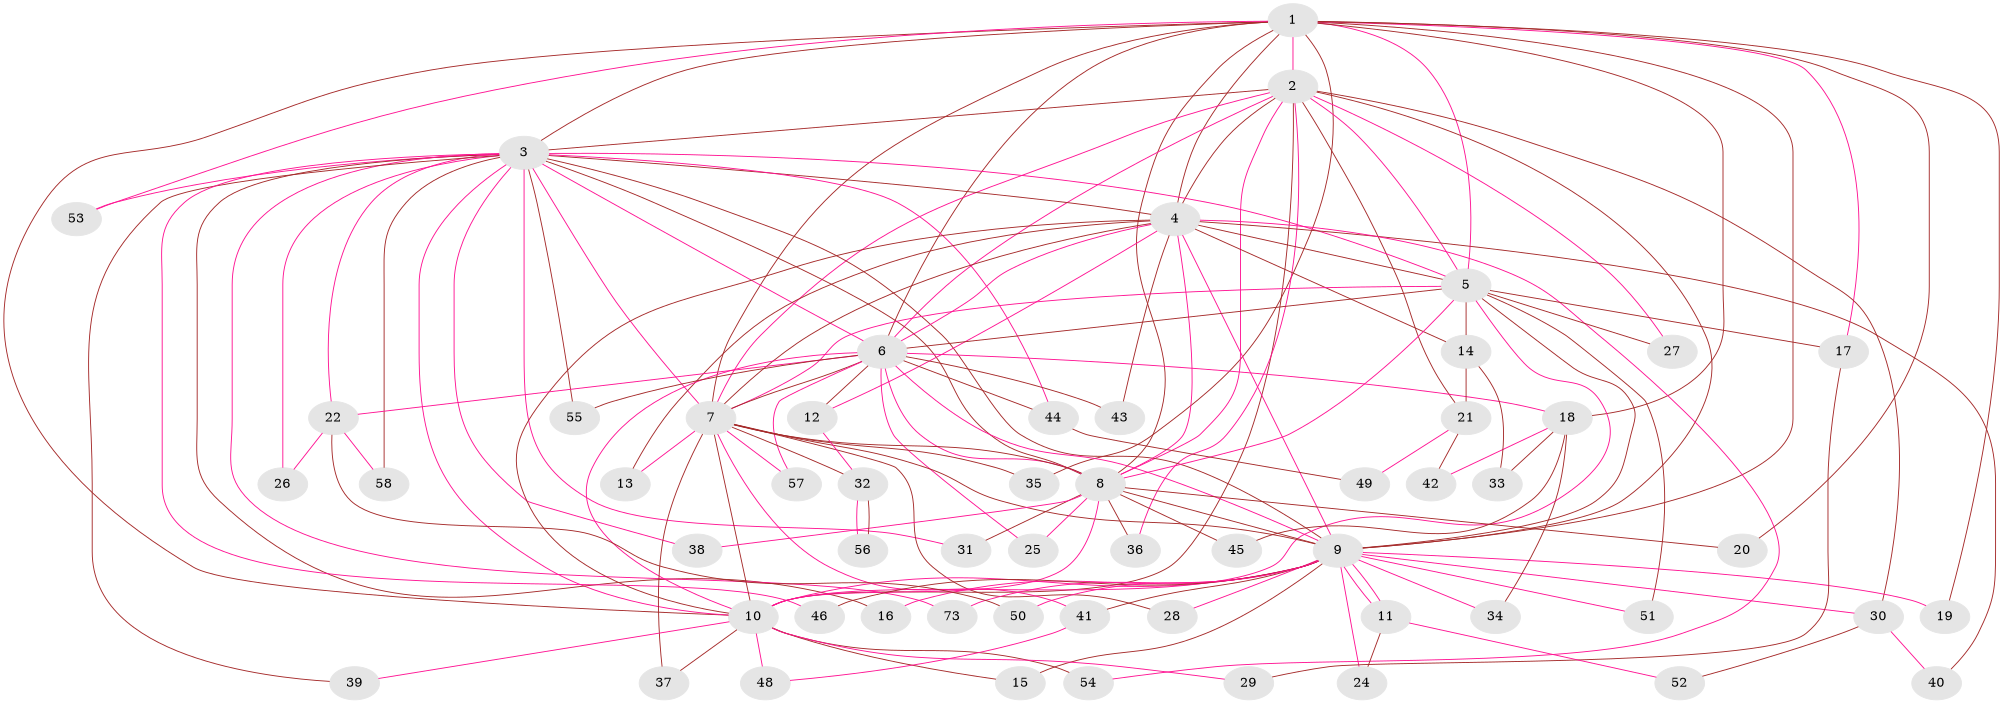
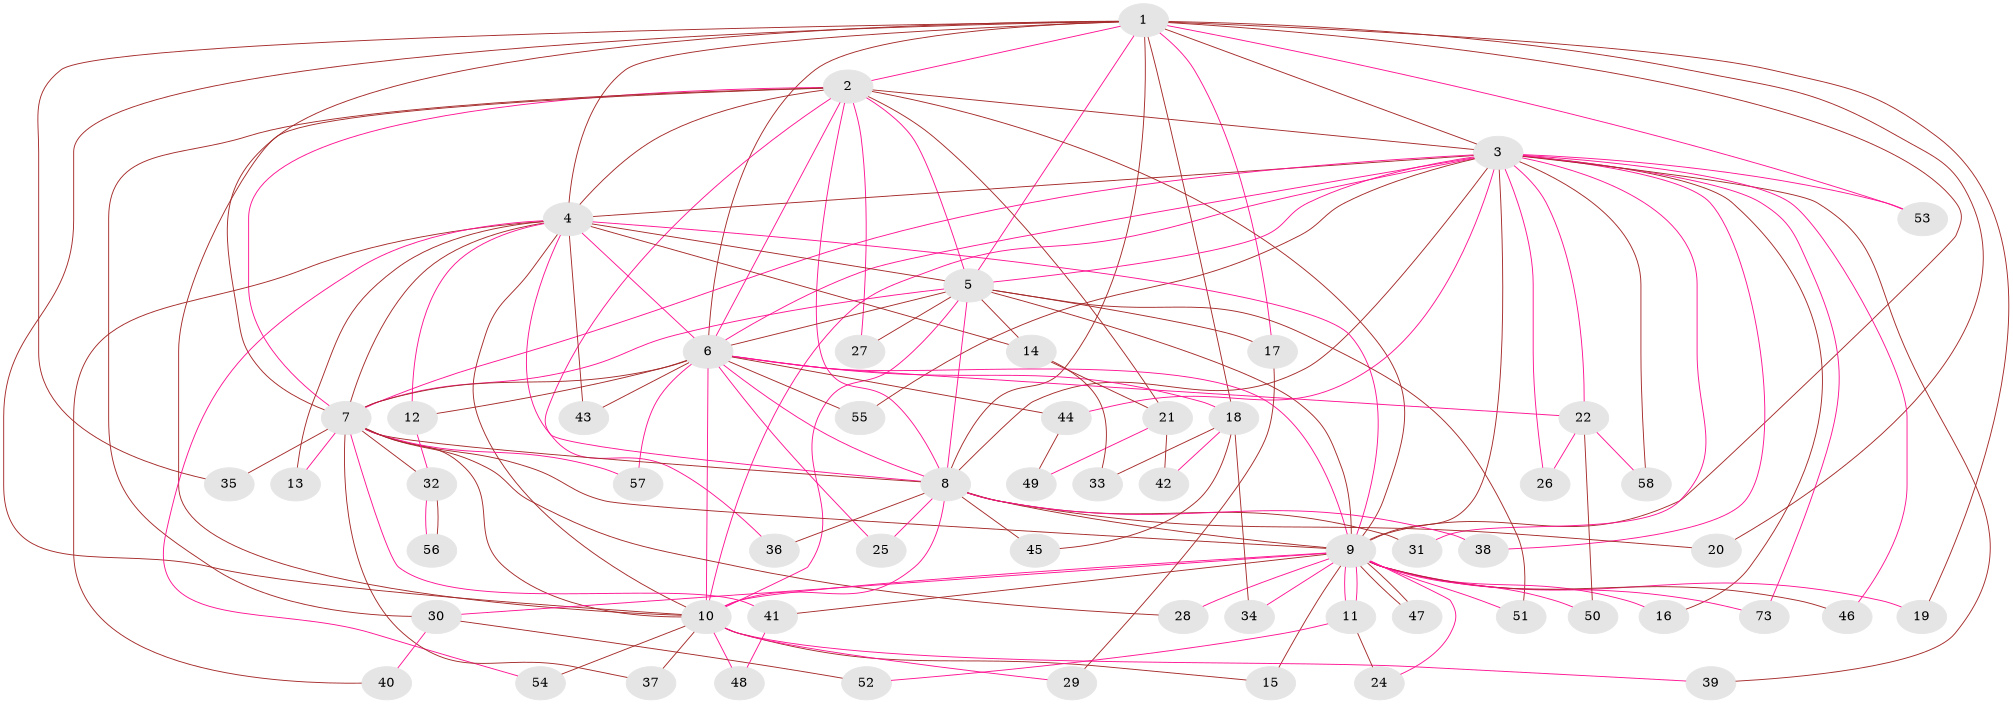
none -> (1417, 617)
